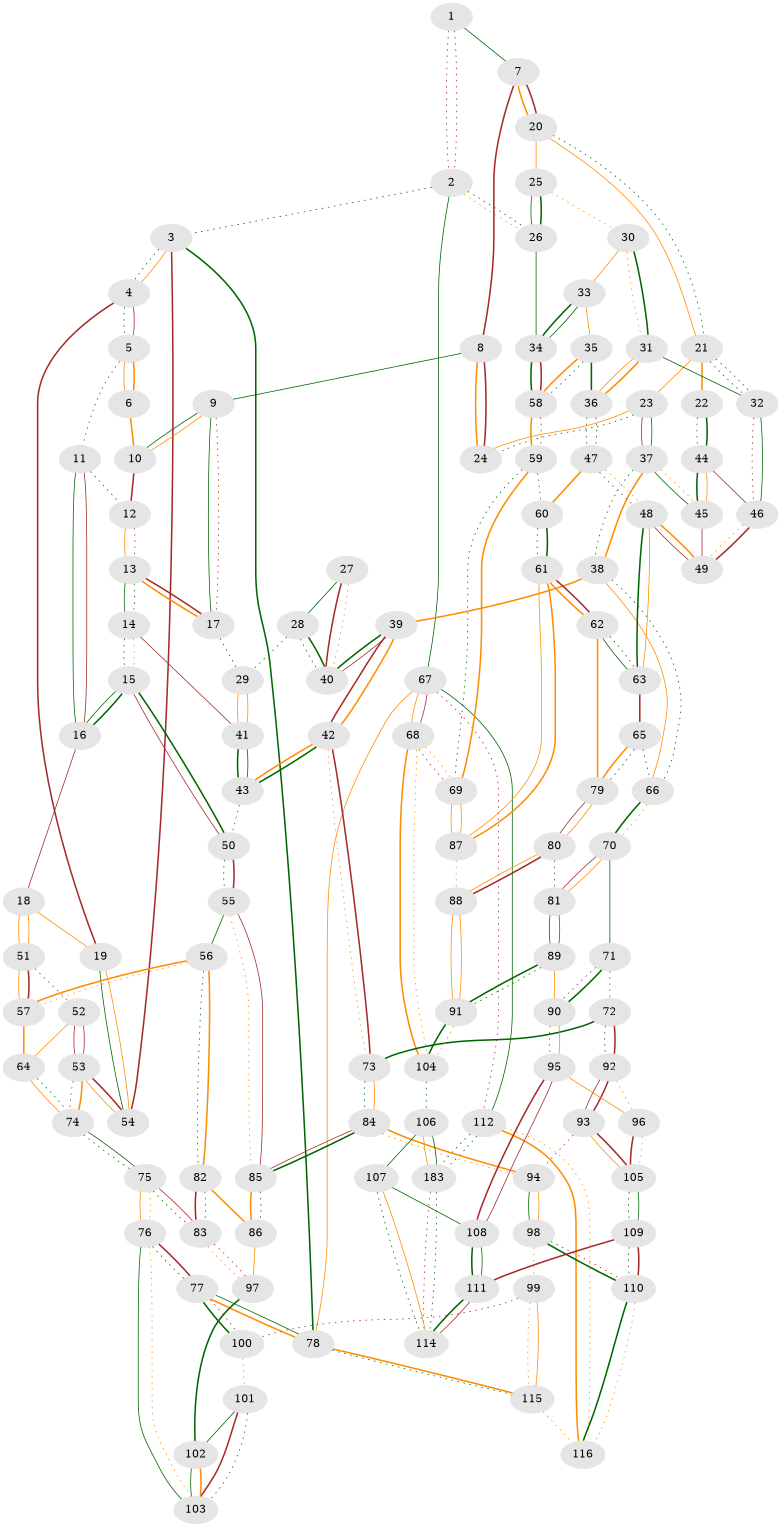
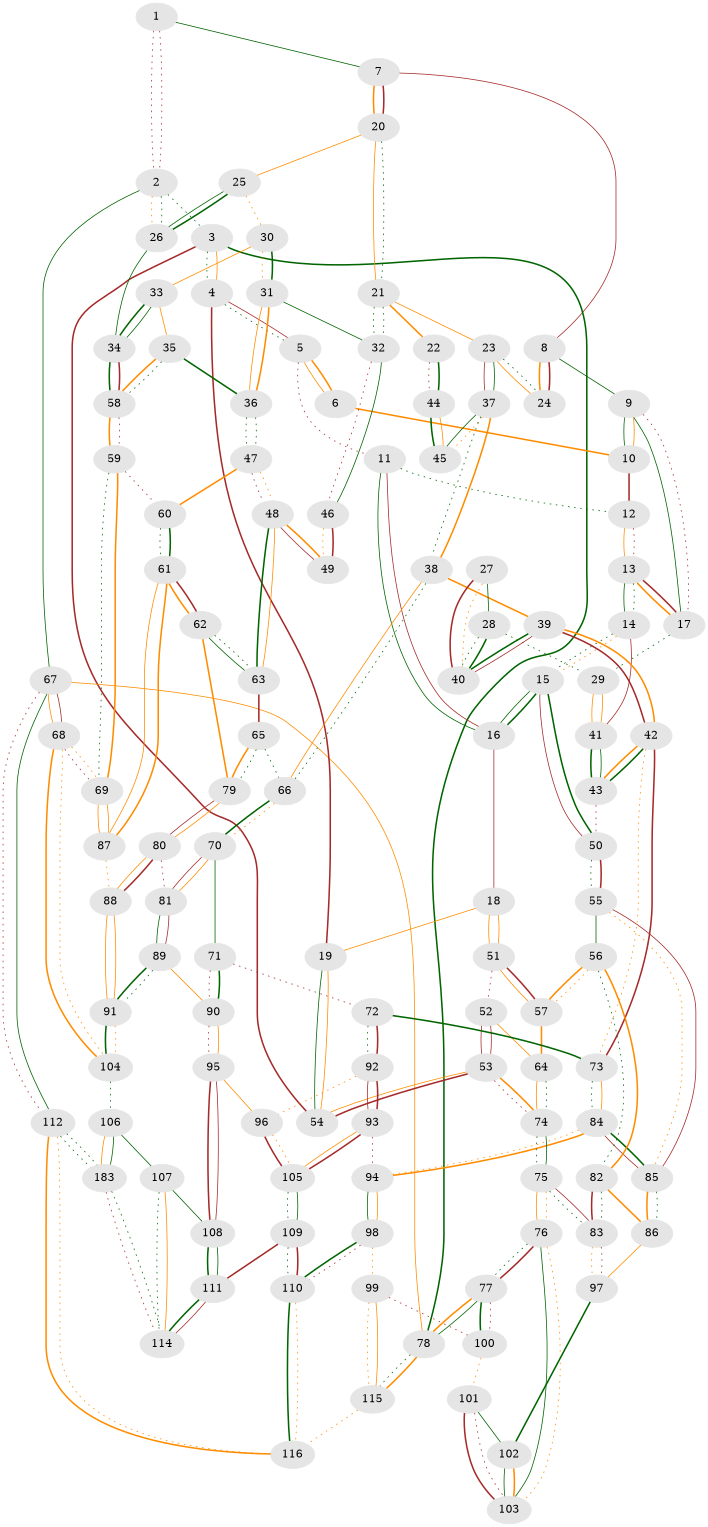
(494, 197) -> (602, 140)
(730, 487) -> none
(702, 542) -> none
